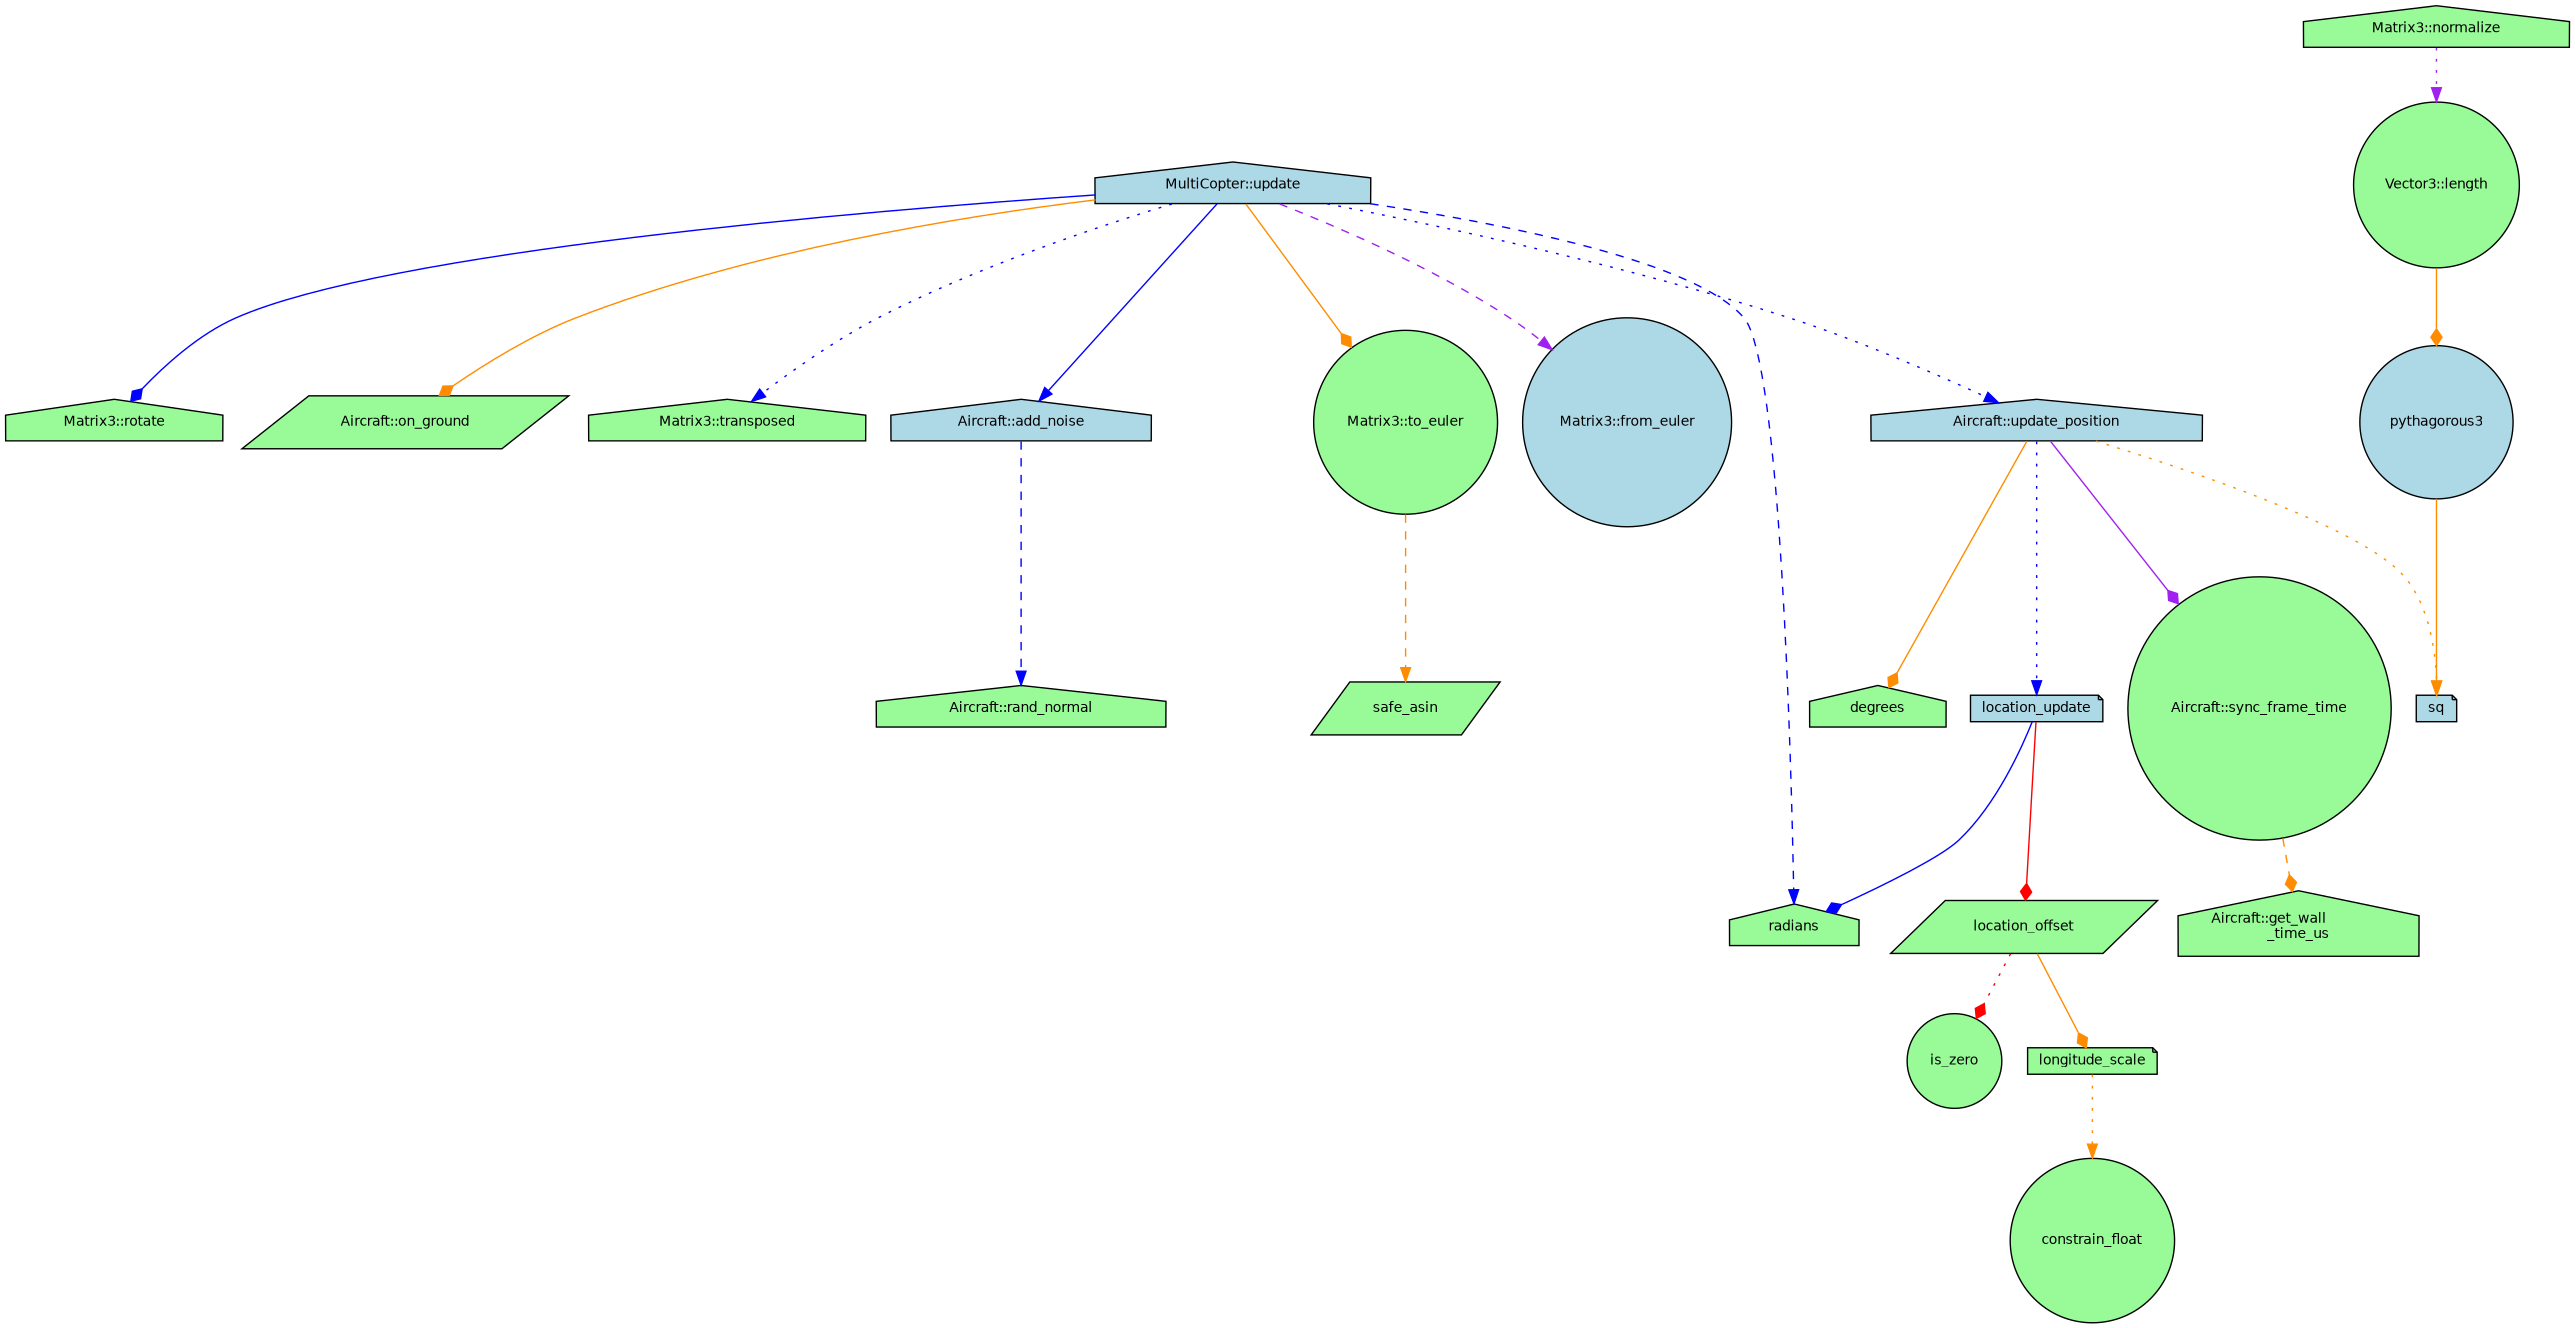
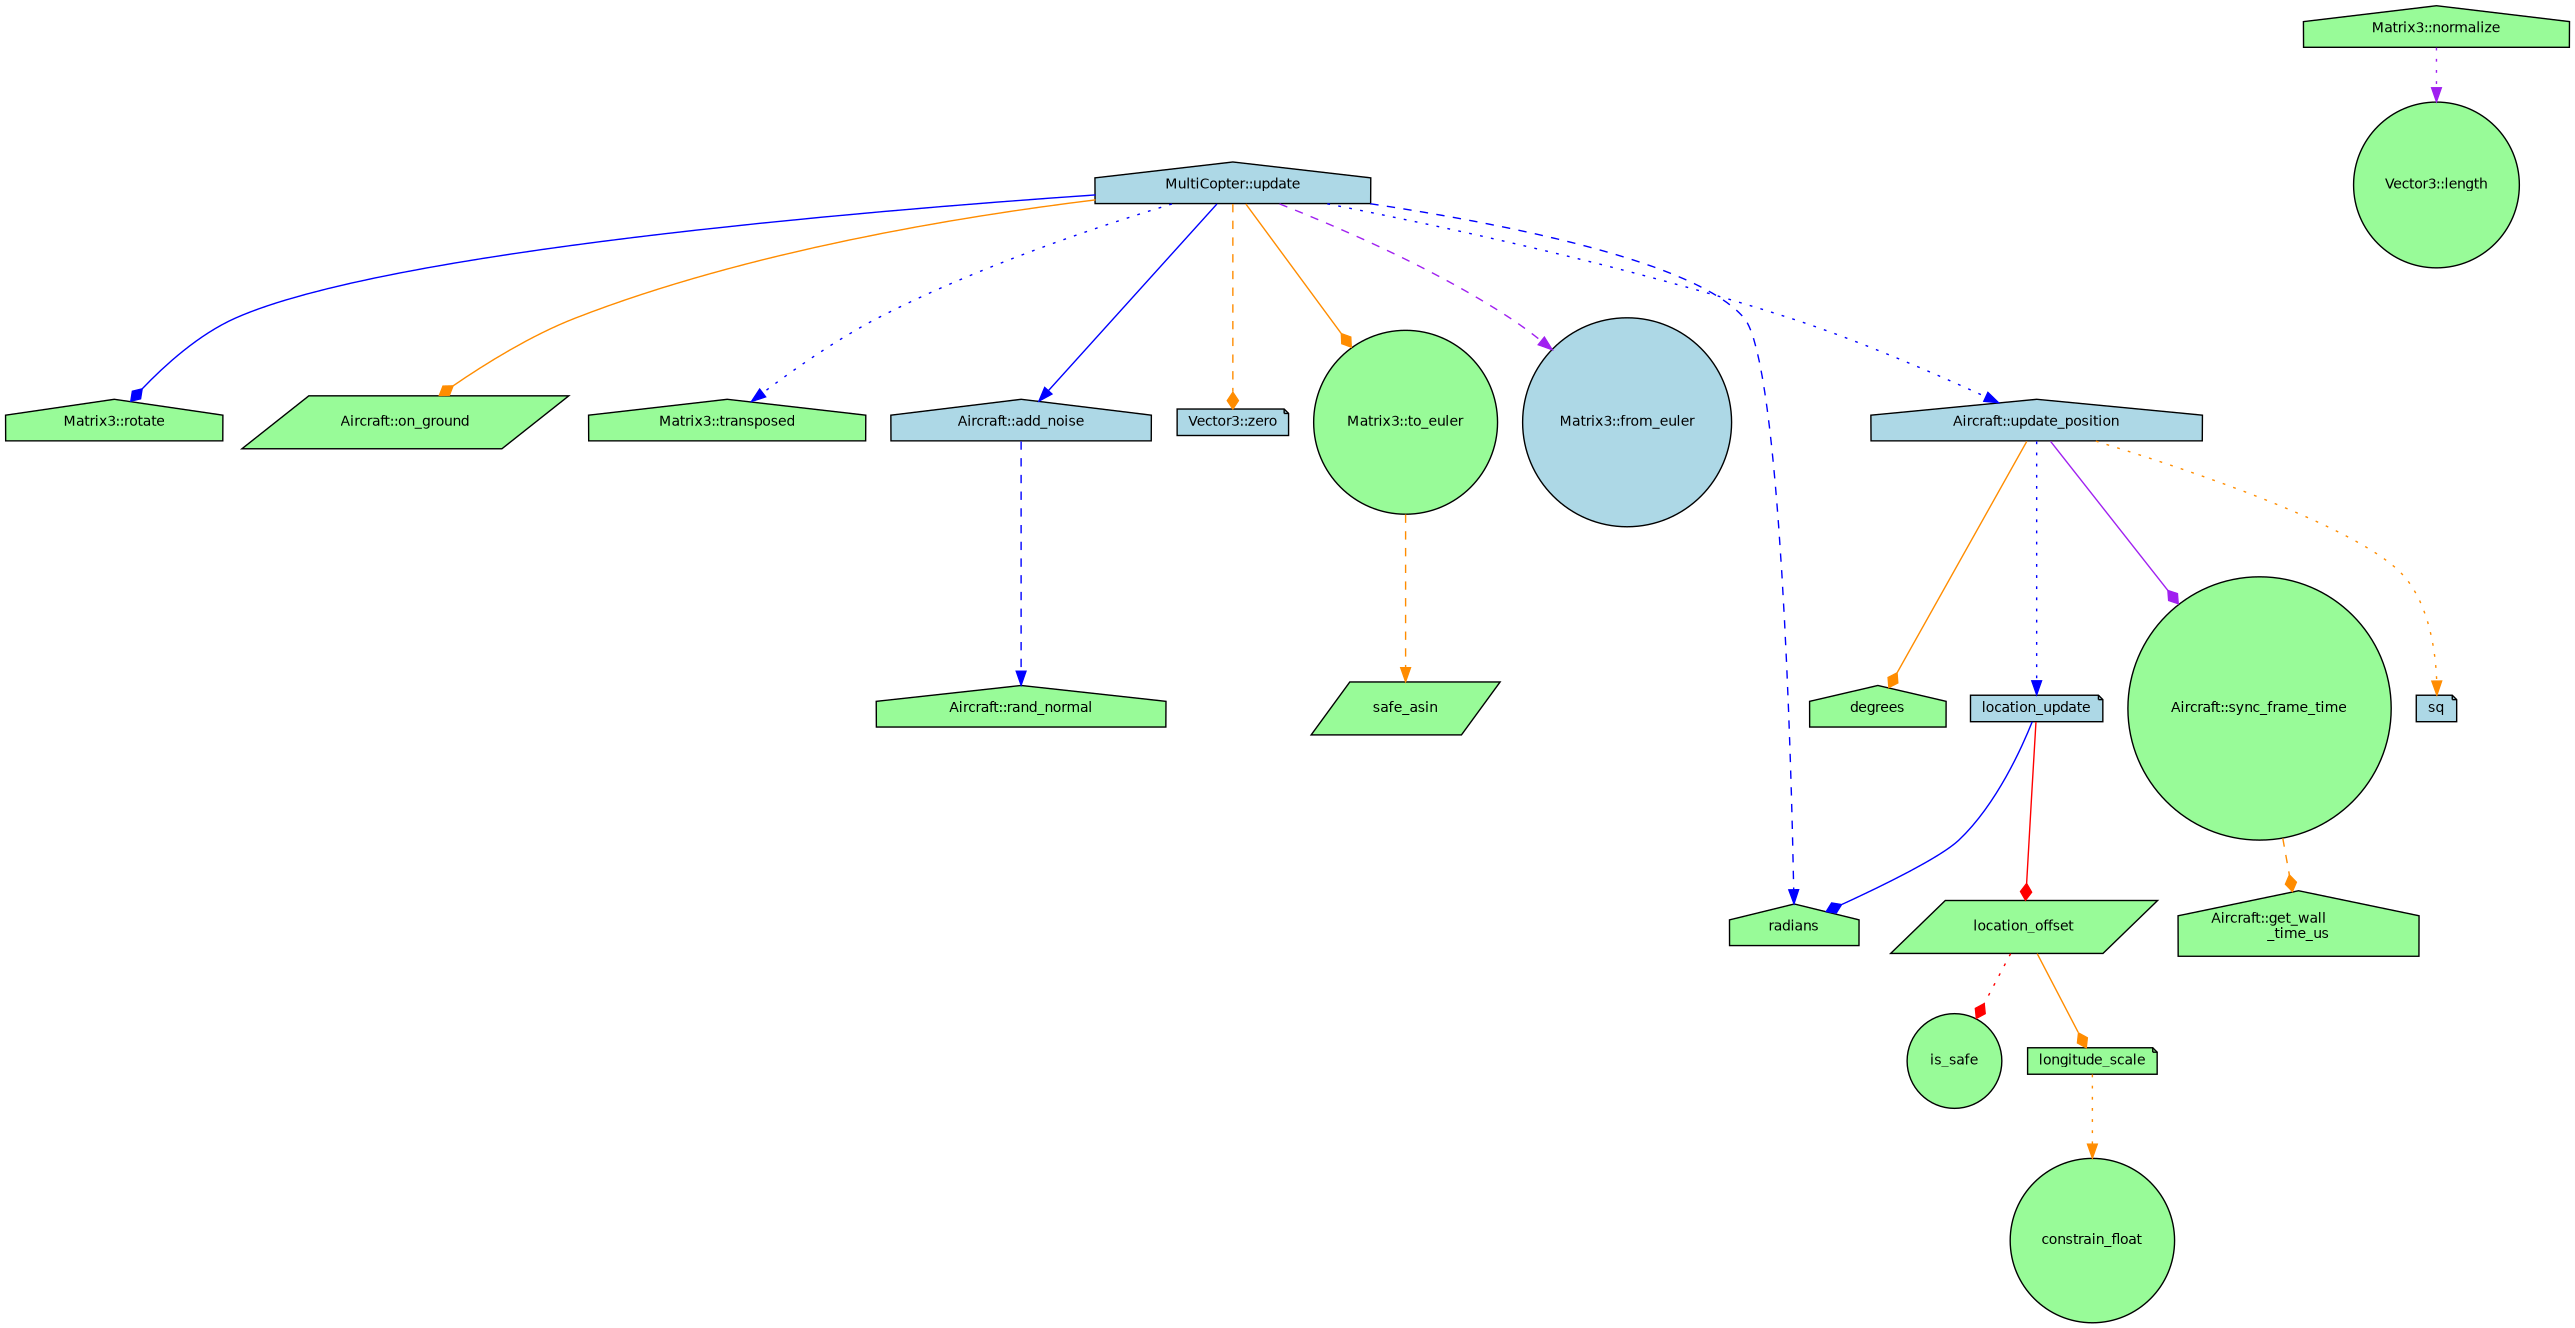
none -> (1233, 422)
(2436, 422) -> none
(1954, 1061) -> (1954, 1061)
